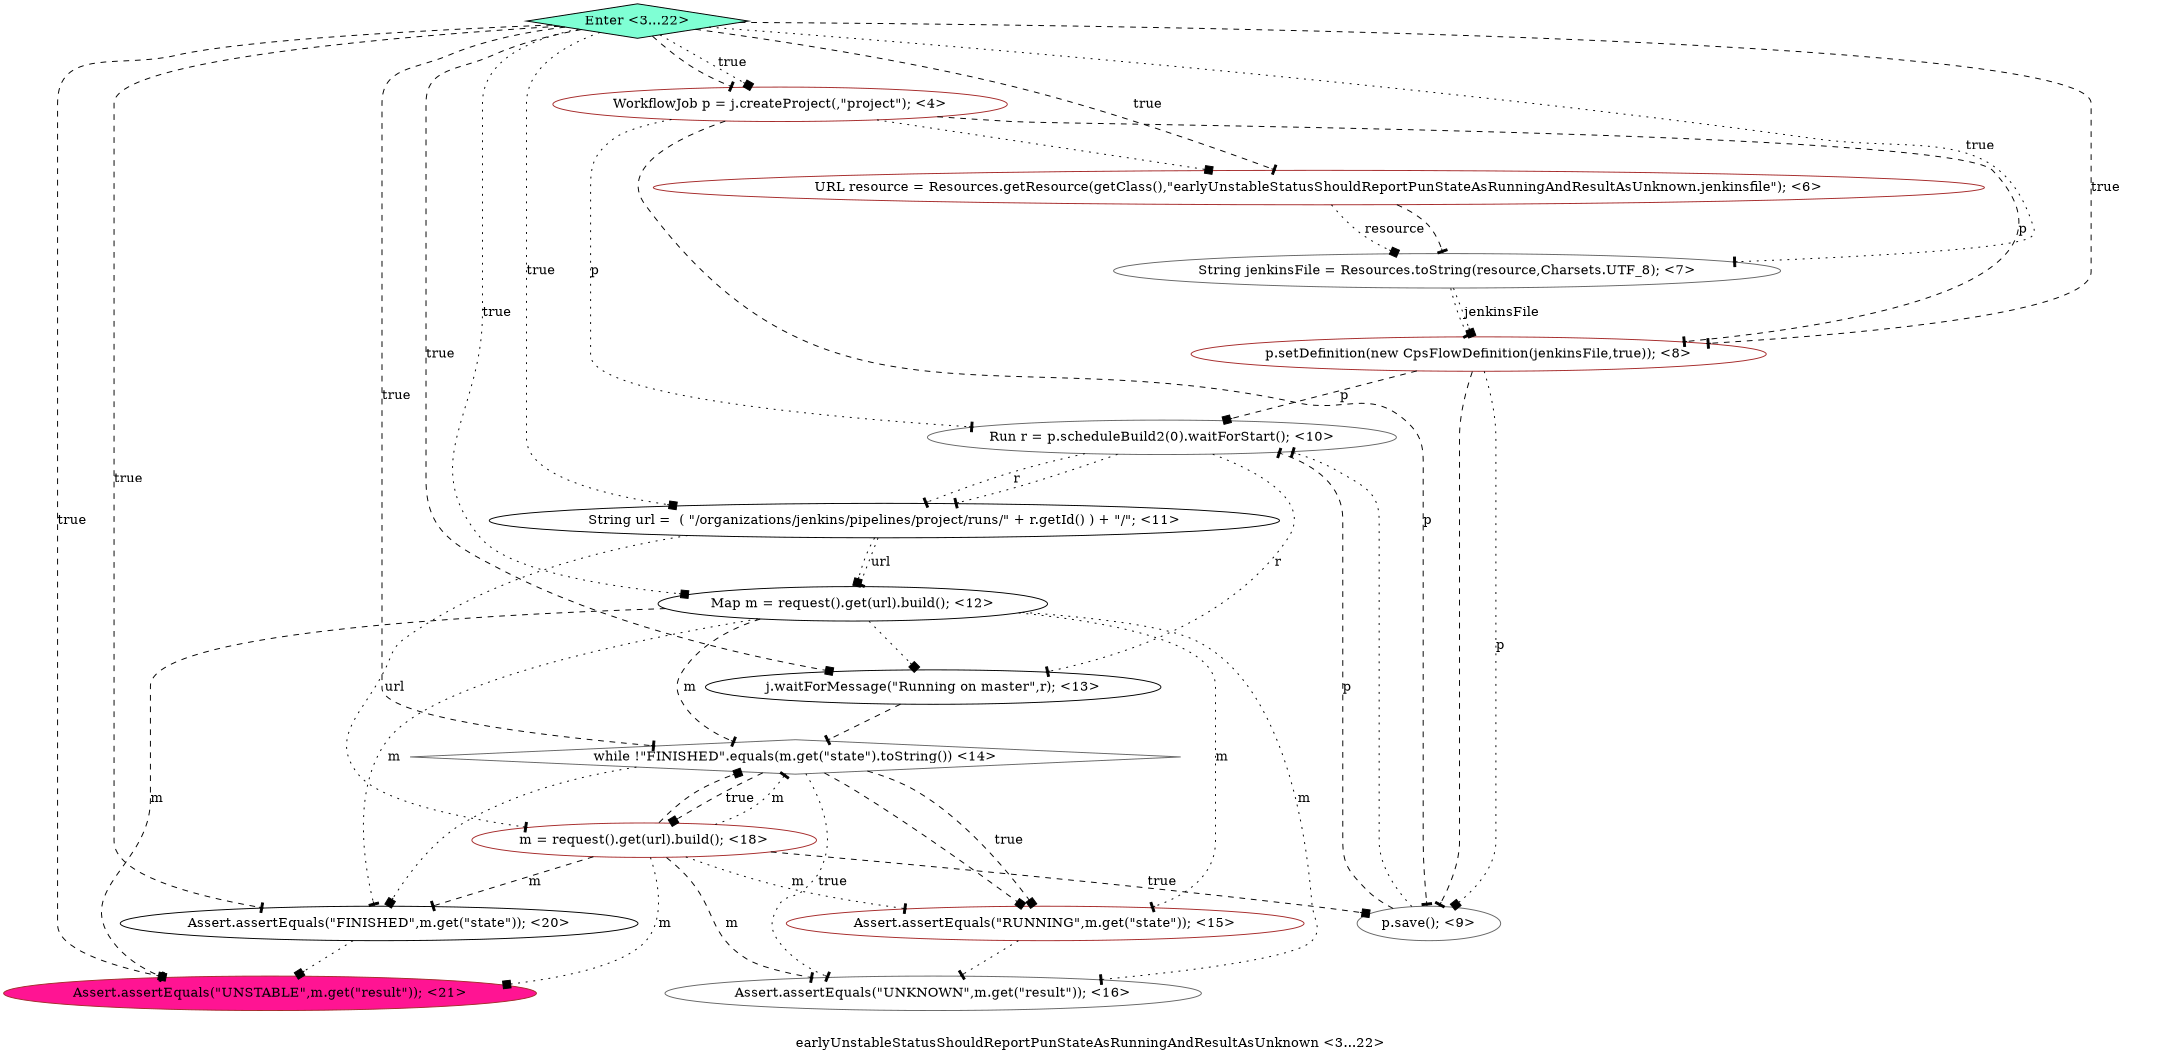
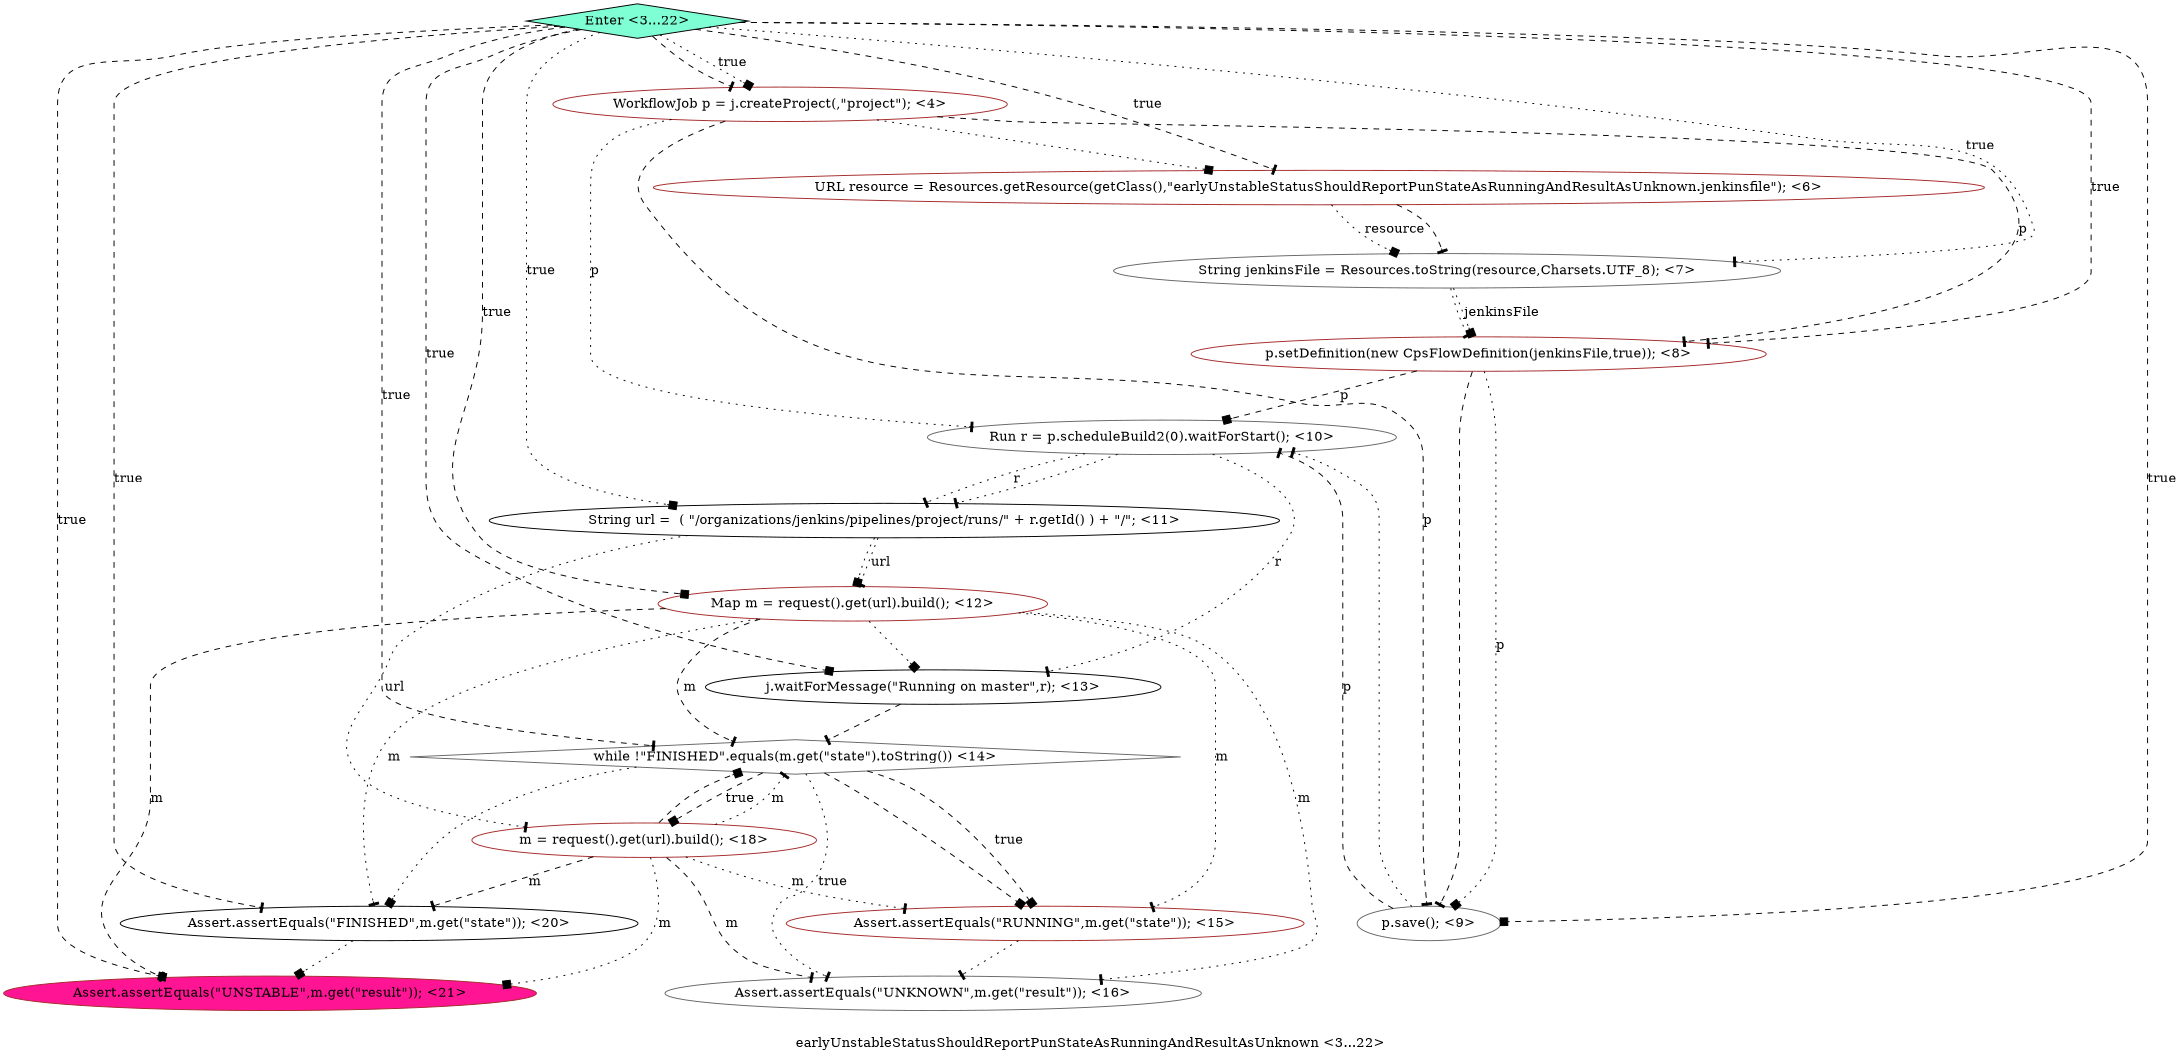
(476, 364) -> (476, 364)
(853, 604) -> (853, 604)
(1066, 880) -> (2143, 77)
